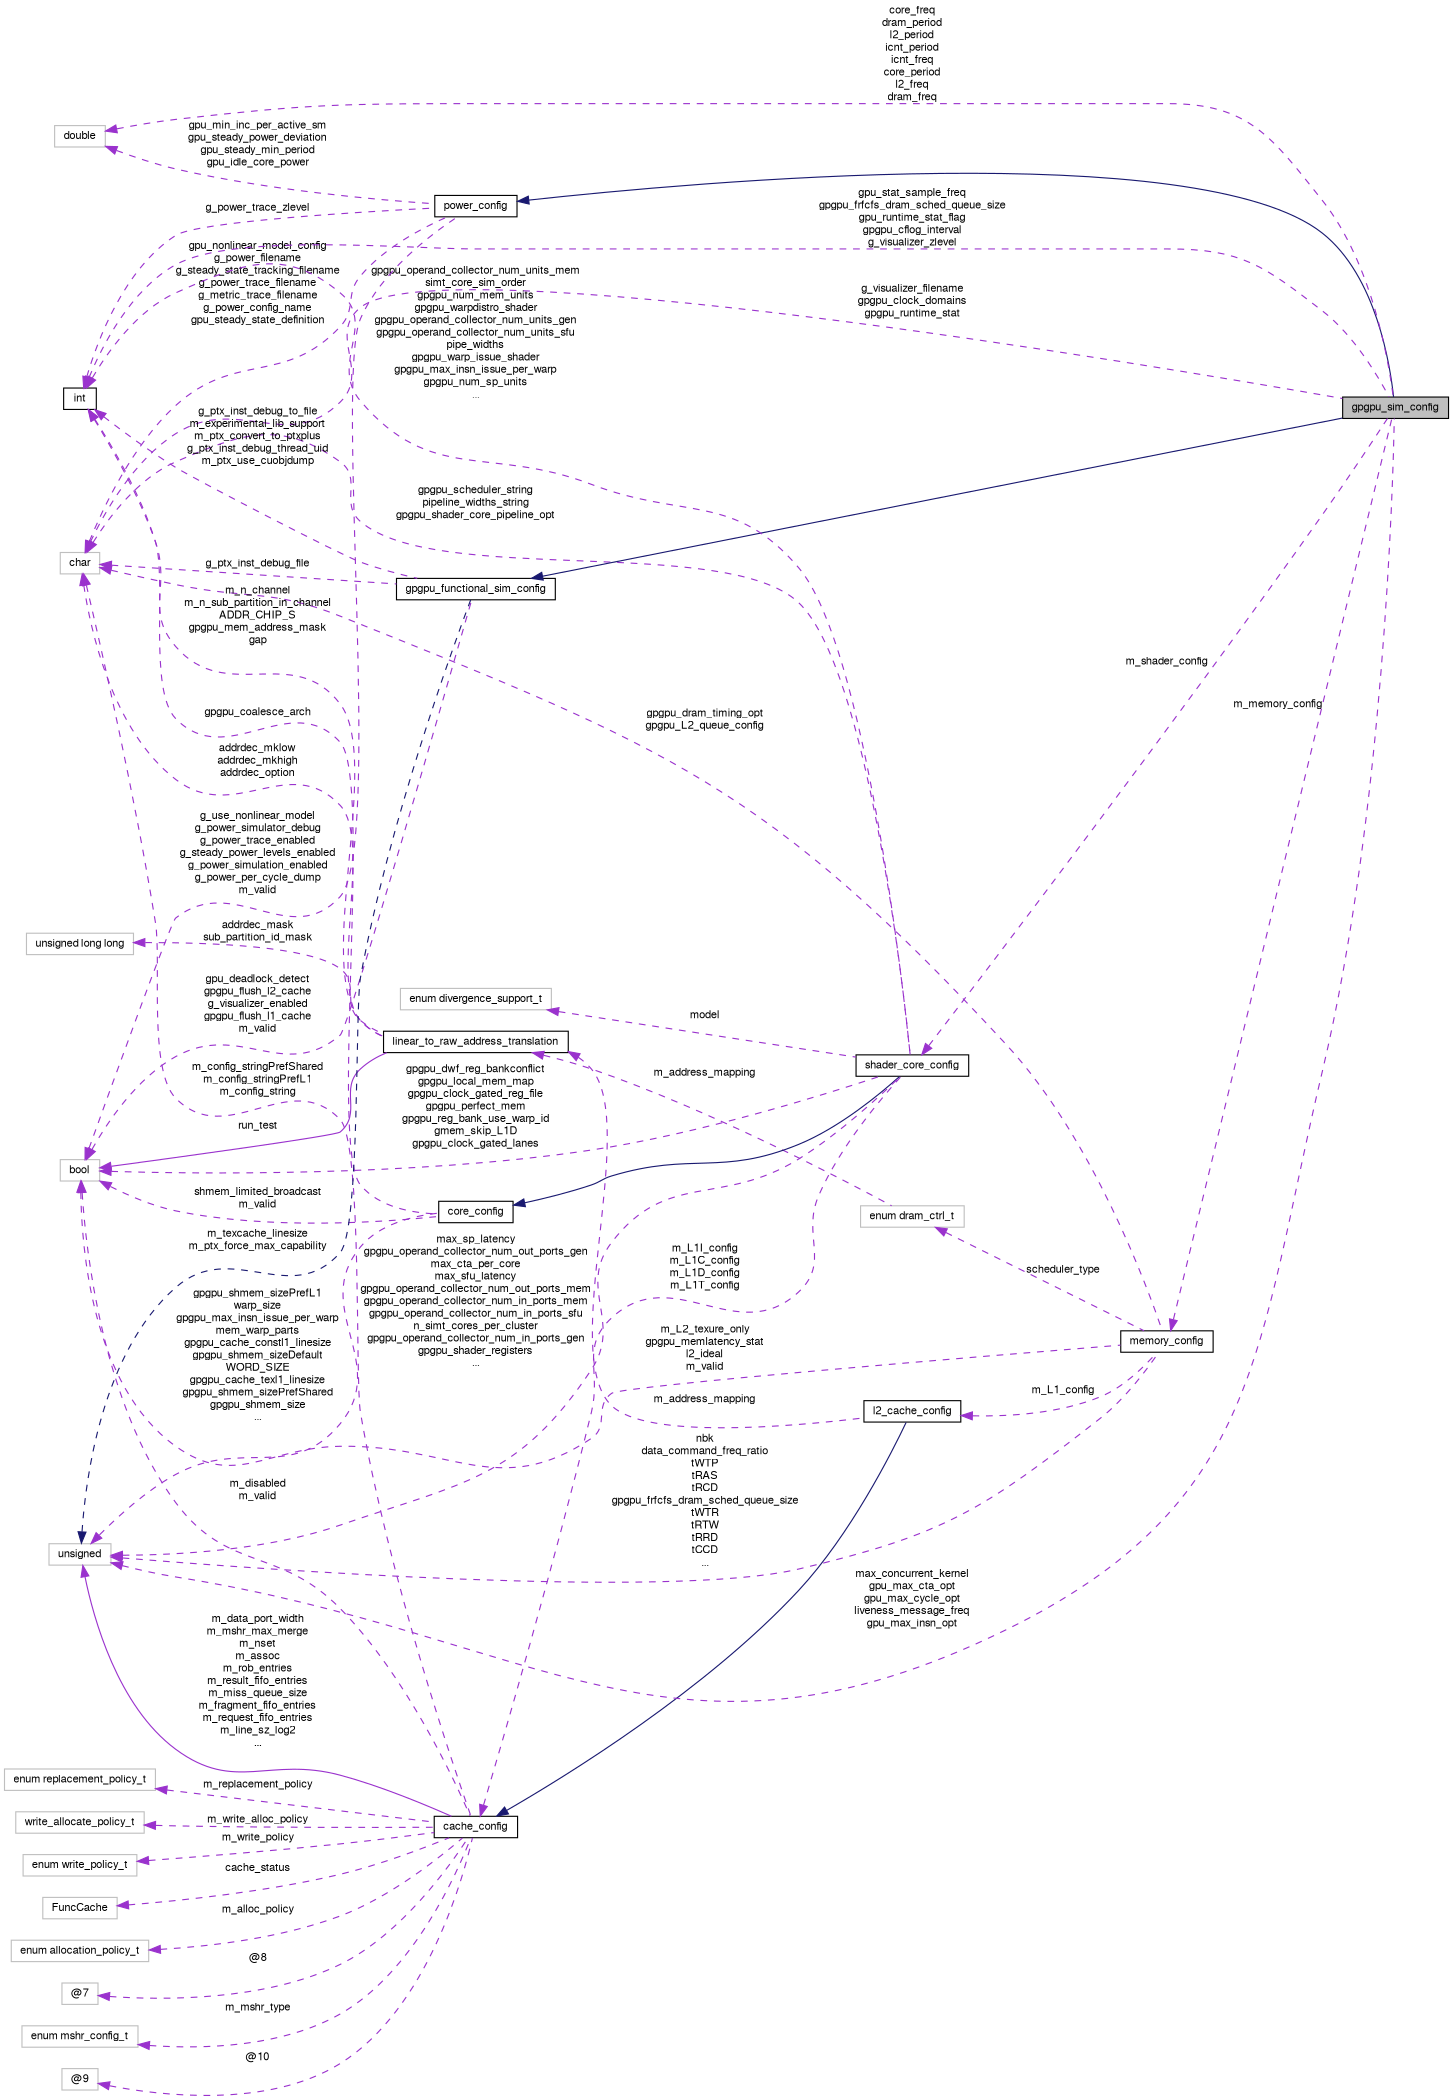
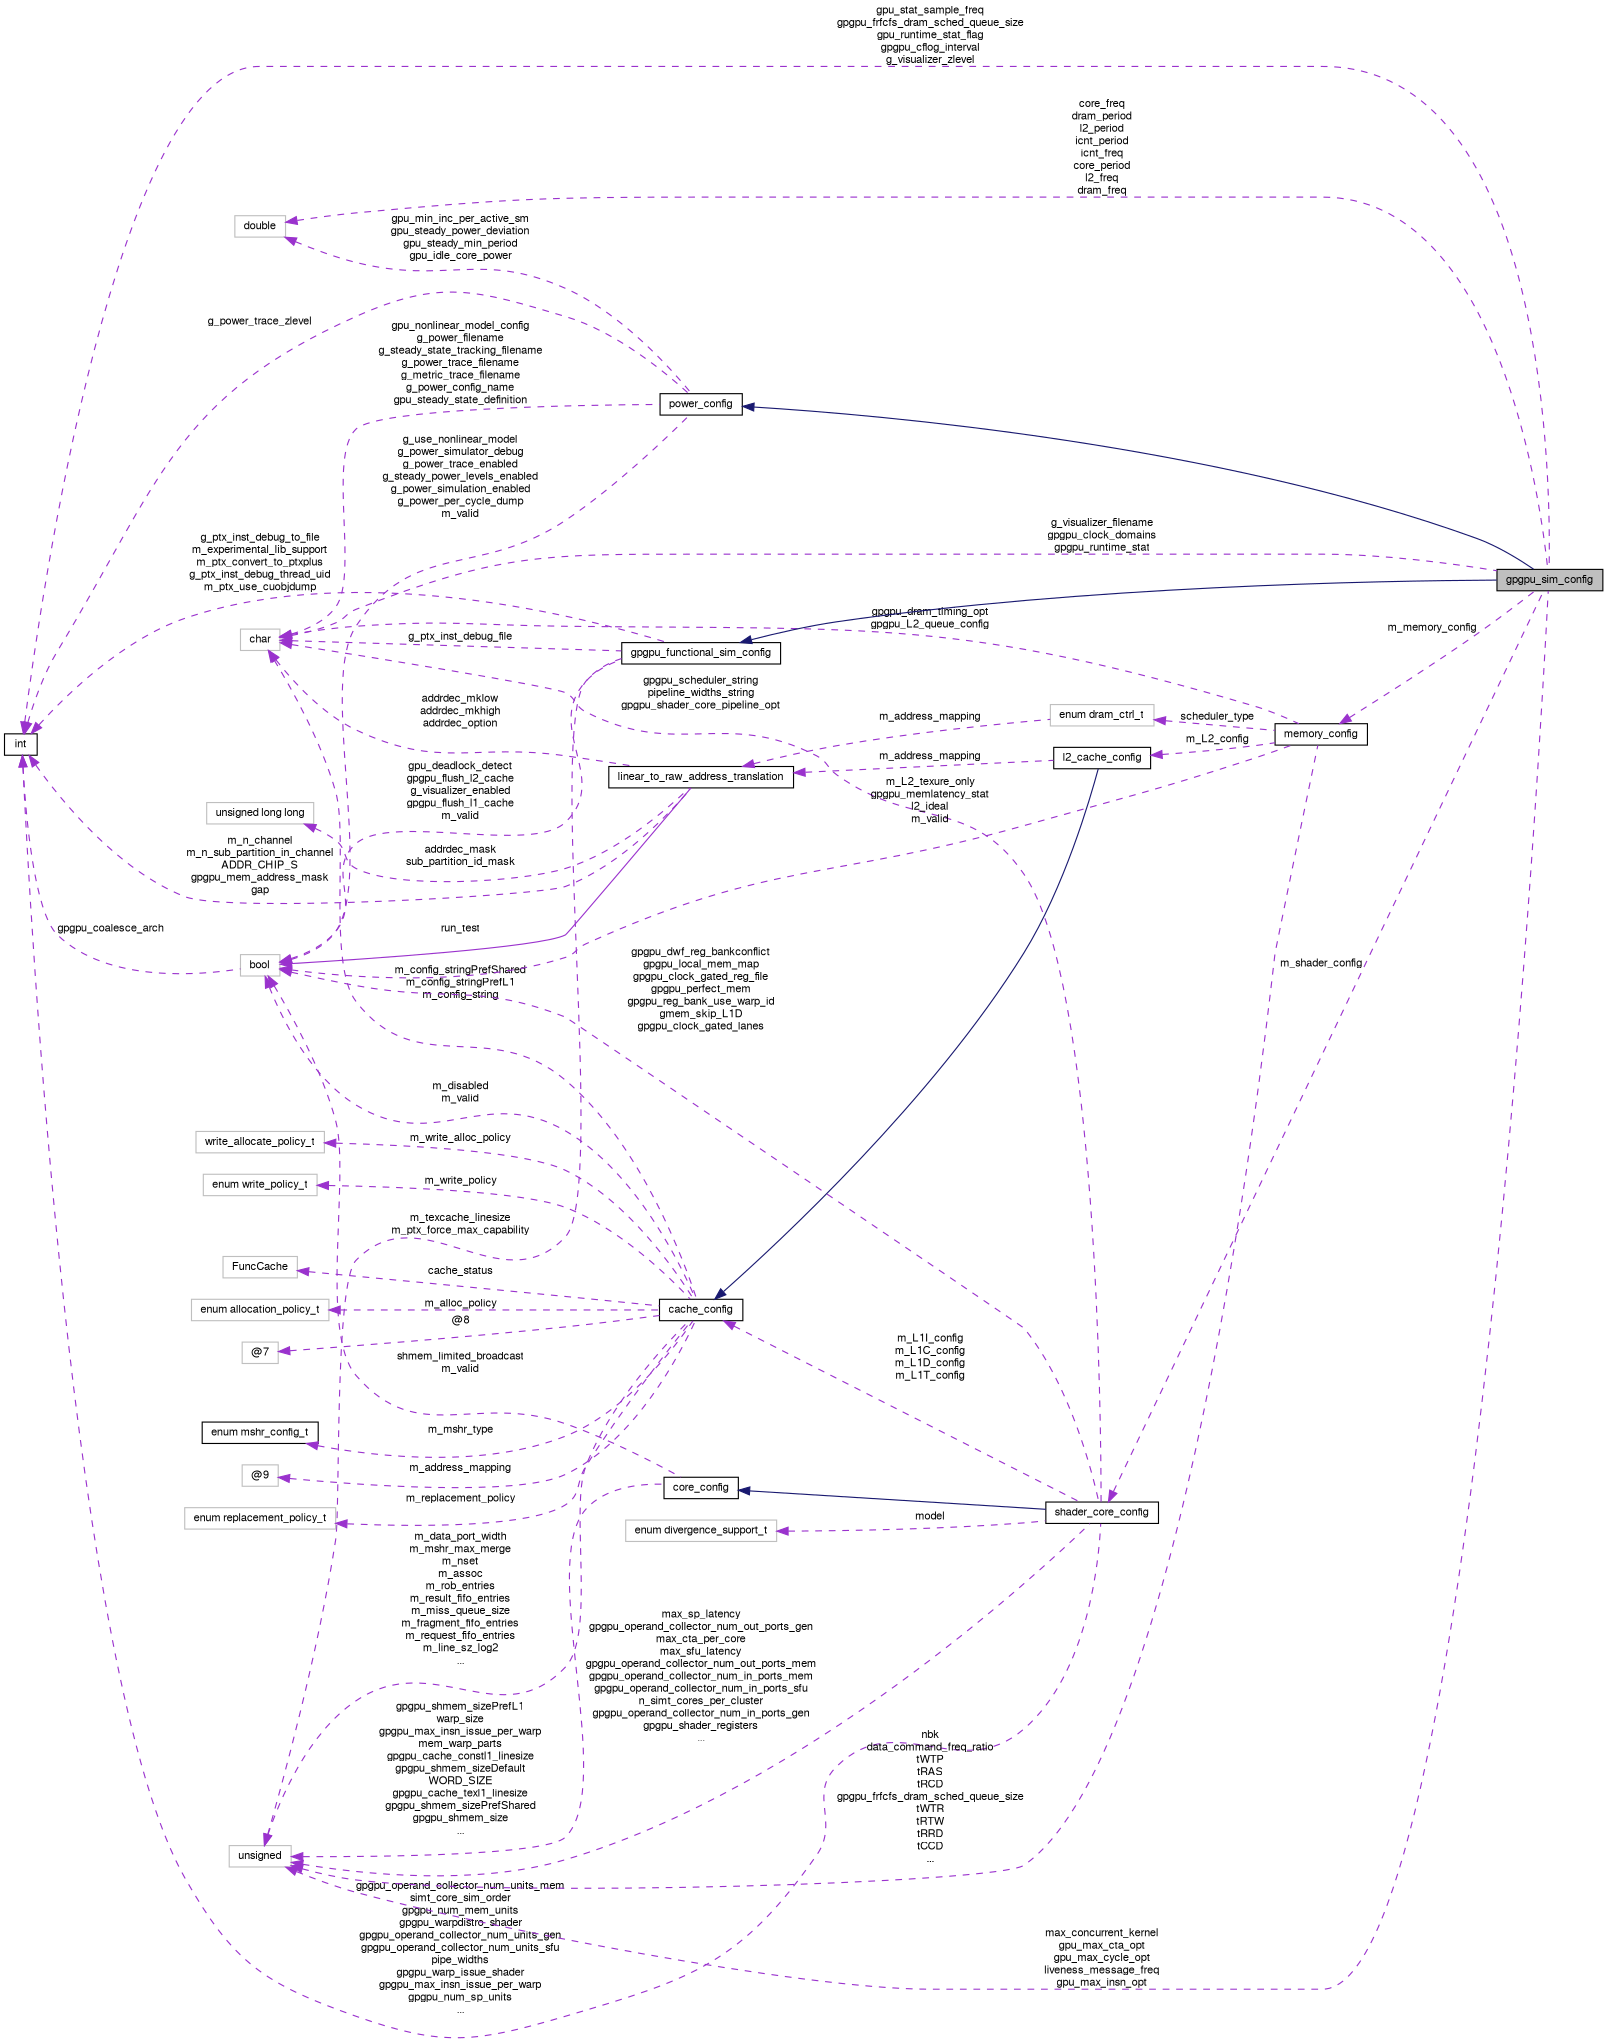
(346, 760) -> (65, 941)
(357, 1057) -> (470, 1251)
(1063, 1391) -> (1218, 739)
(216, 1769) -> (565, 1667)
(80, 2037) -> (260, 1433)
(258, 2057) -> (461, 1468)
